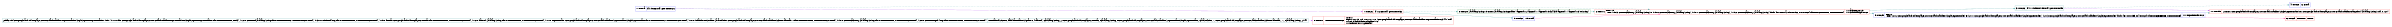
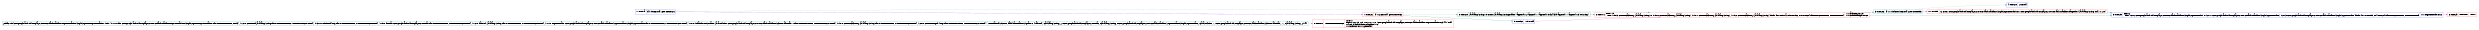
(2207, 13) -> (2109, 13)
